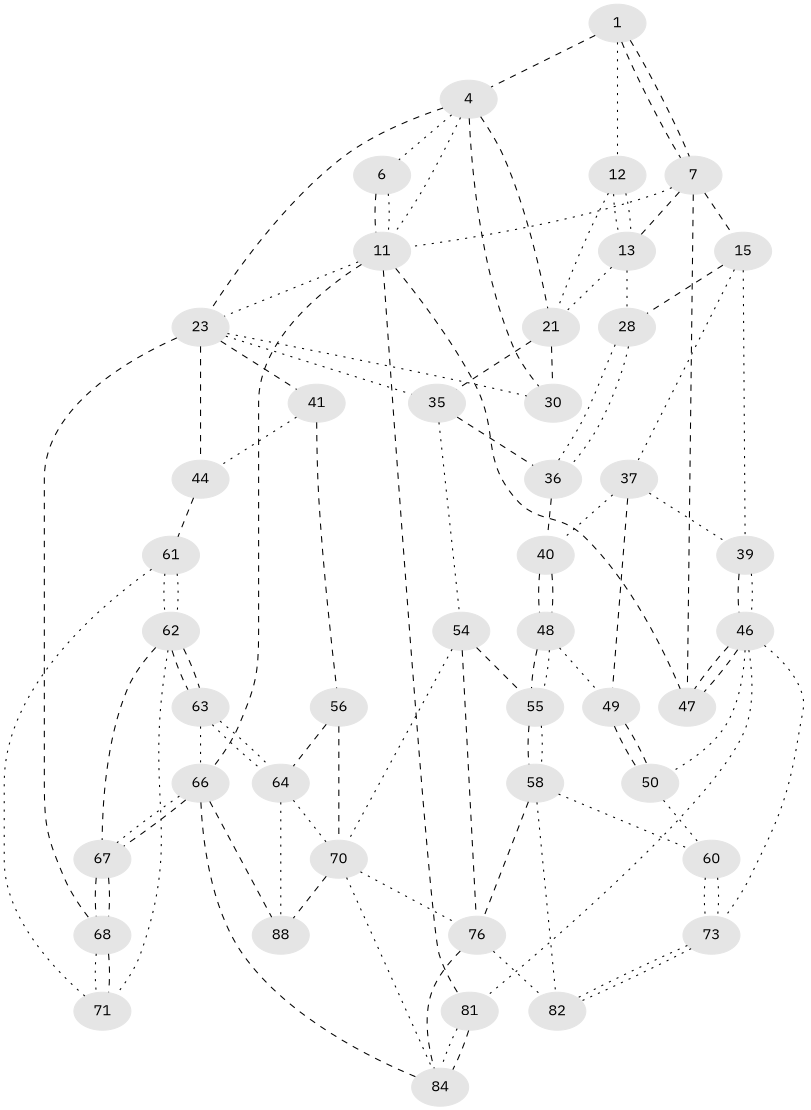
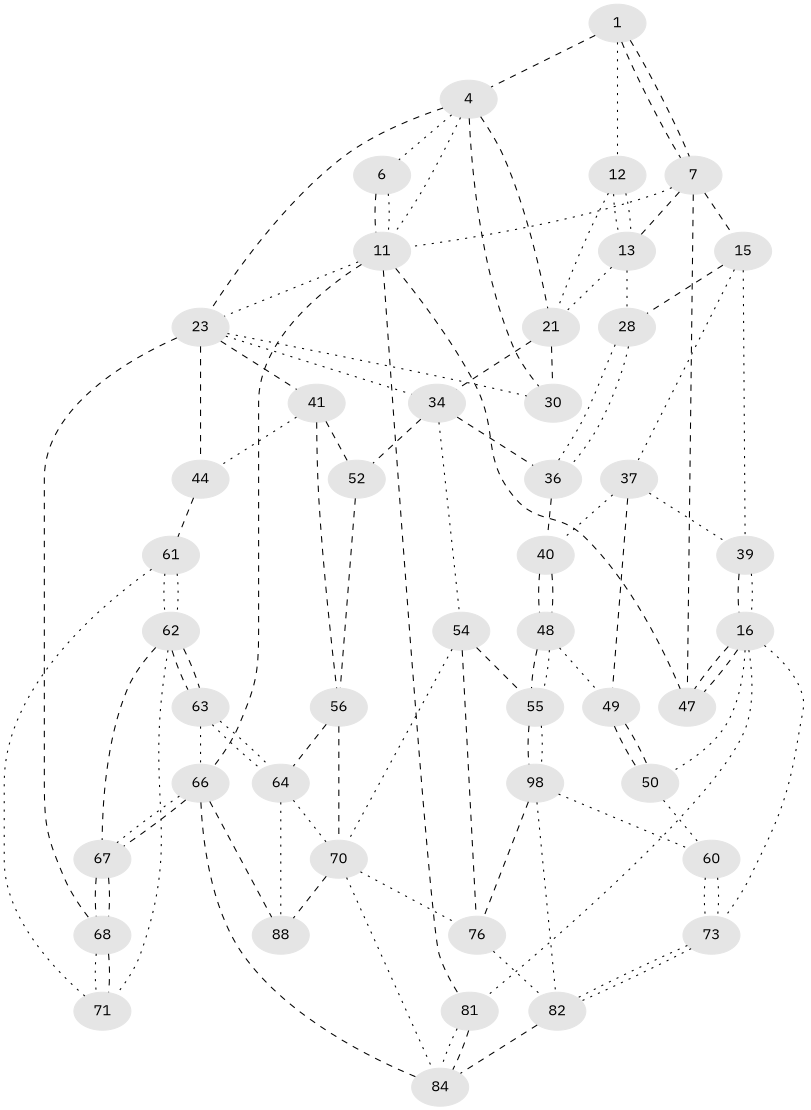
(437, 403) -> (437, 403)
none -> (357, 479)
(745, 631) -> (745, 631)
(535, 783) -> (535, 783)
(429, 1005) -> (499, 1049)
